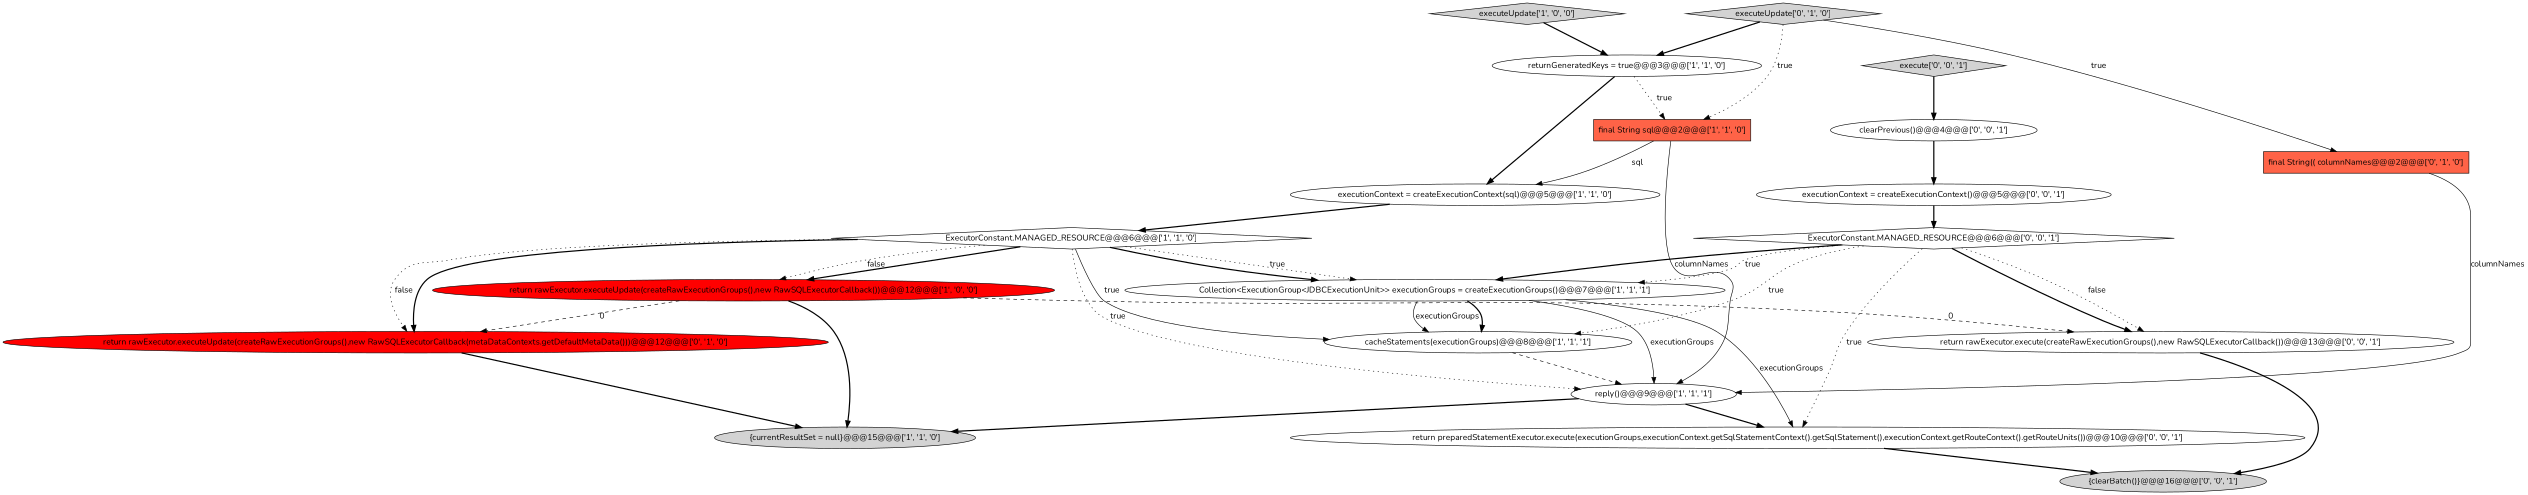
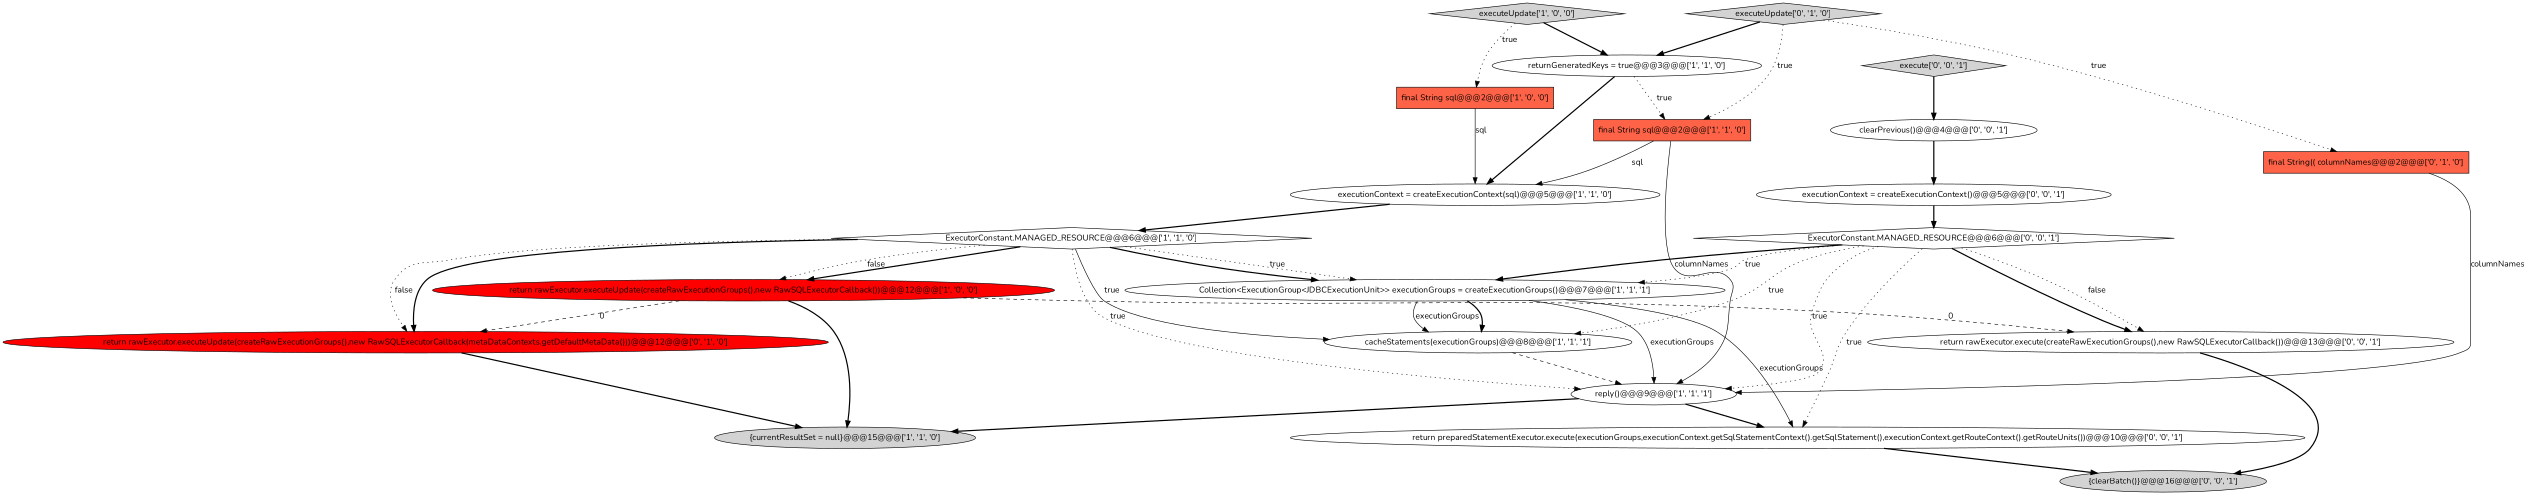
(2080, 73) -> (2080, 73)
none -> (1475, 98)
none -> (1816, 339)
